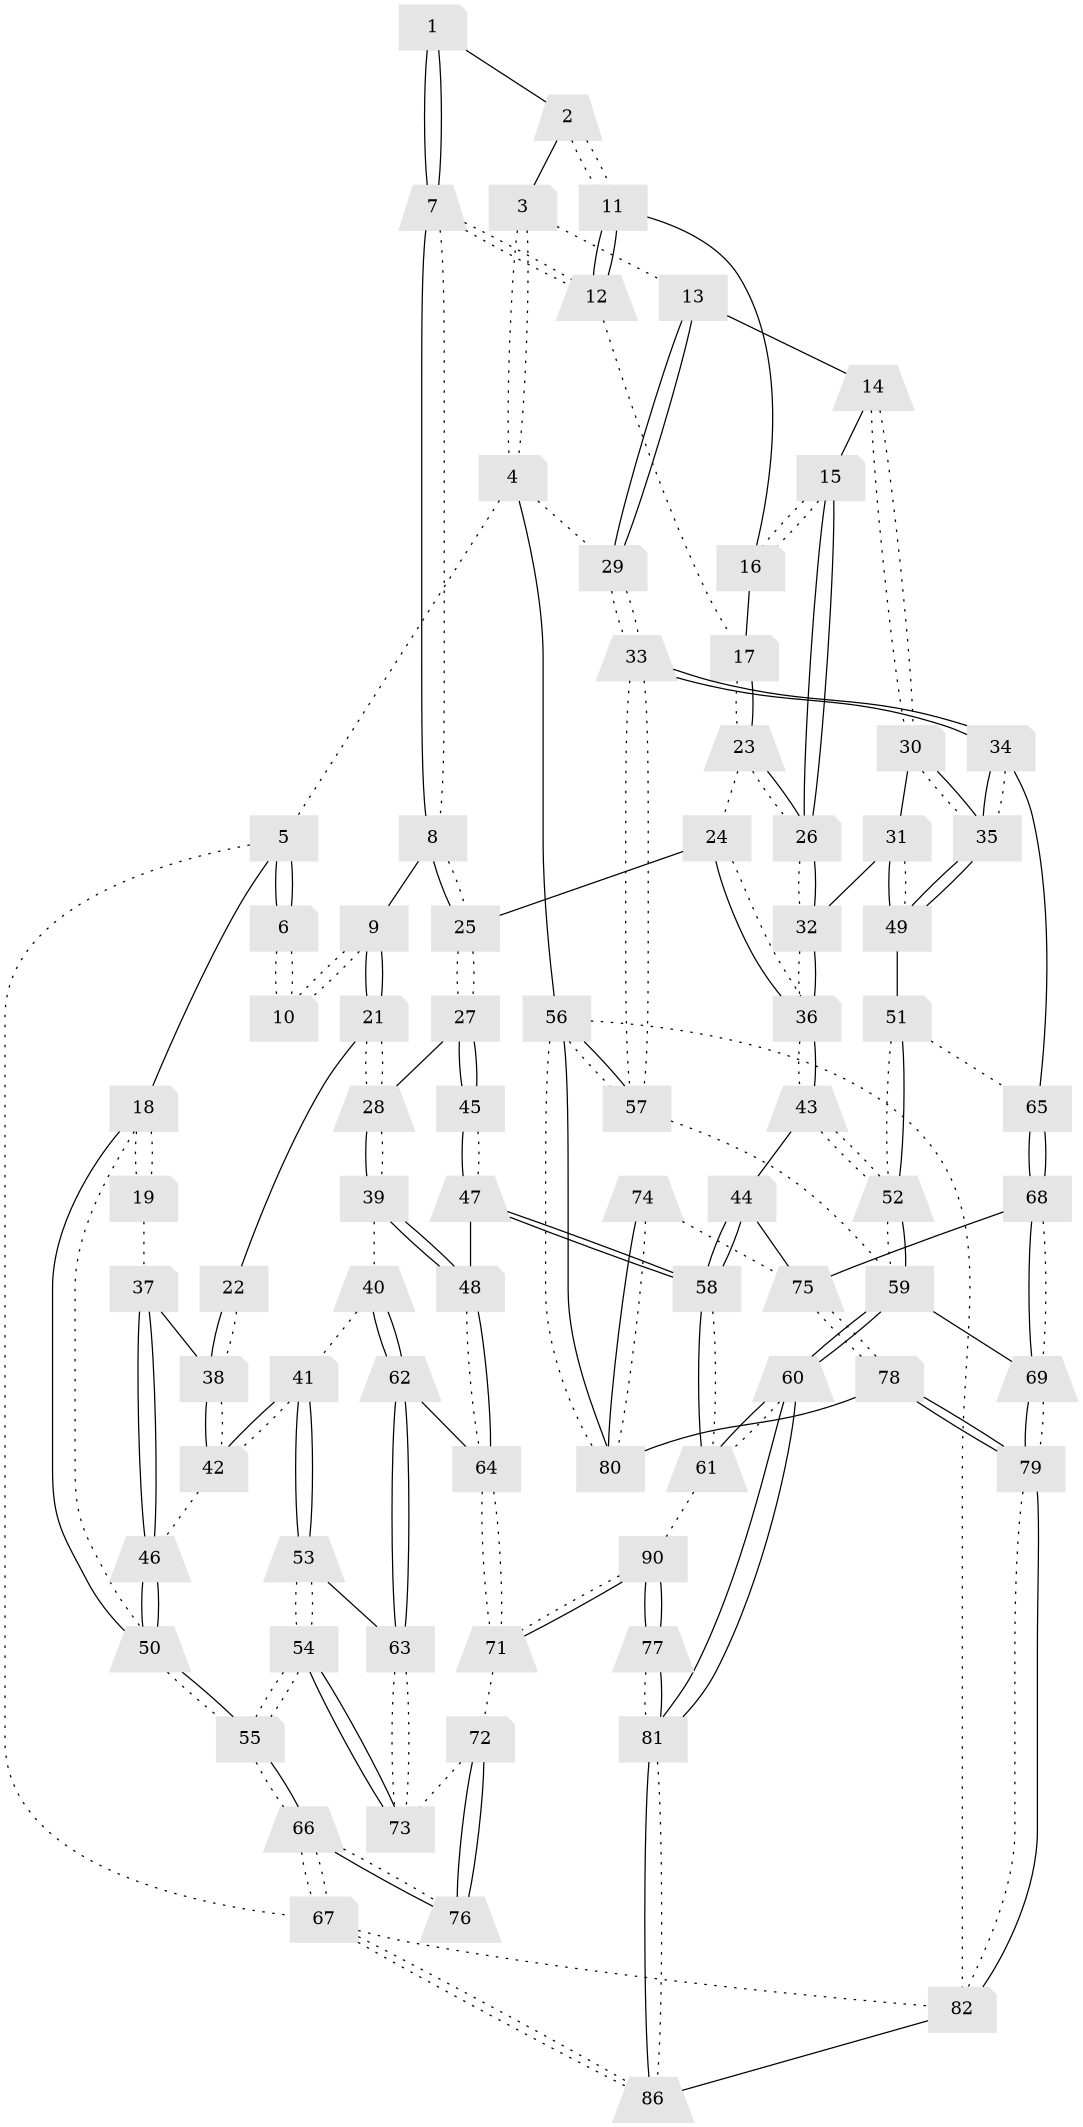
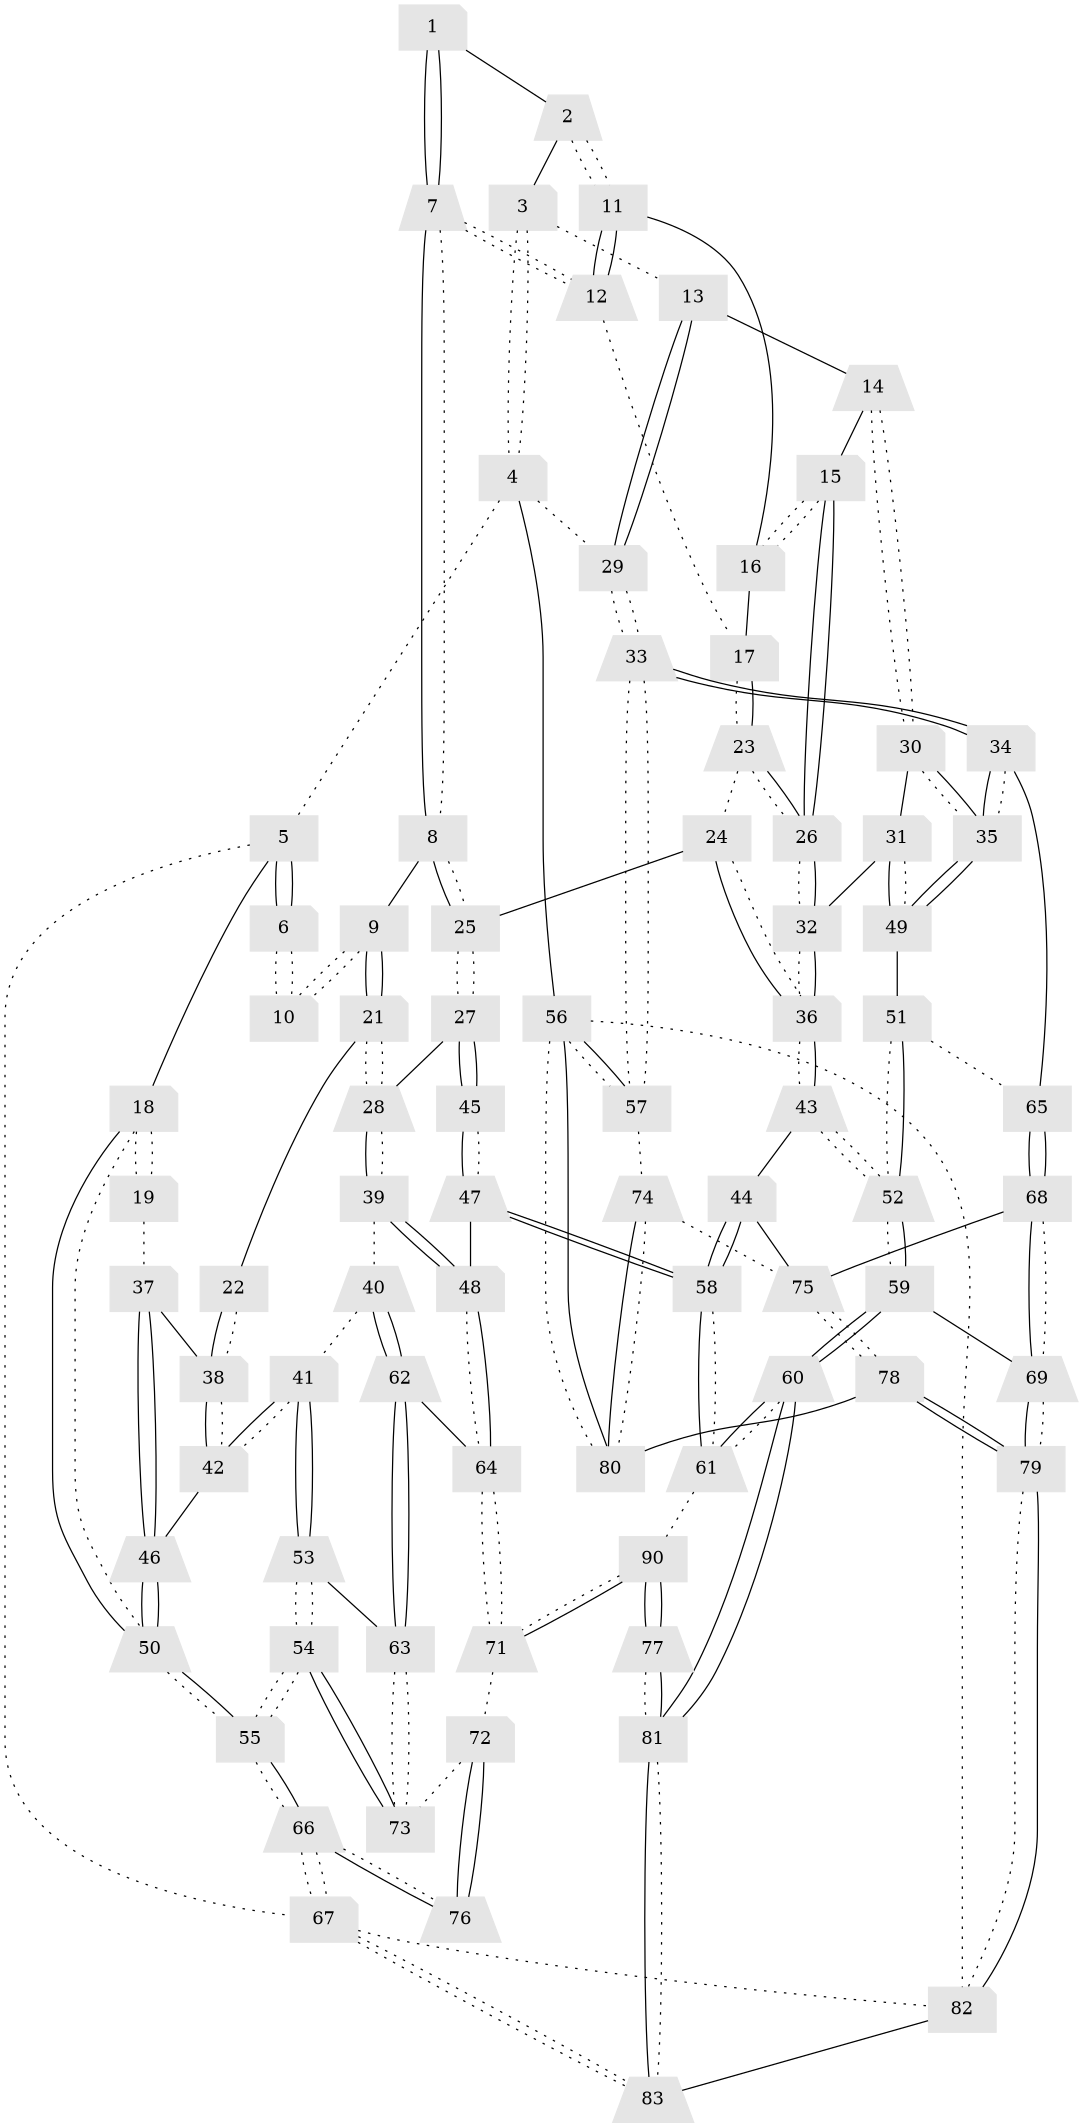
(788, 1177) -> (640, 1154)
(182, 1514) -> (182, 1514)
(653, 2100) -> (653, 2100)
